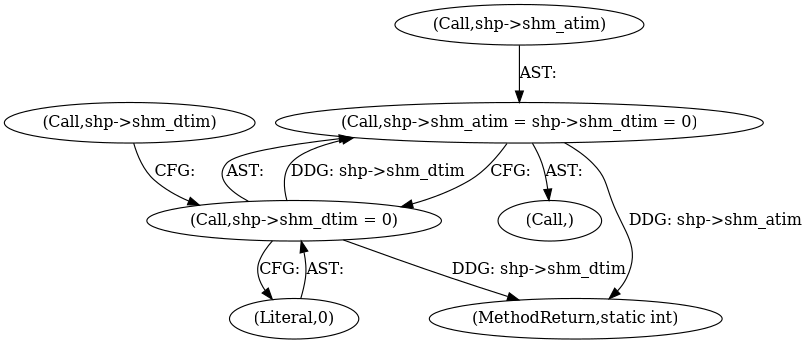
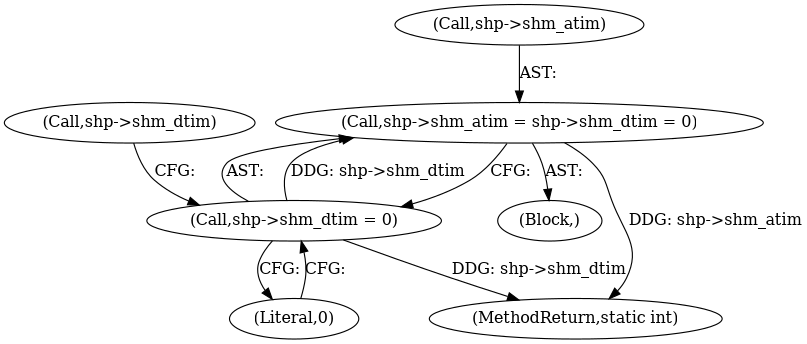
(550, 221) -> (550, 221)
(328, 270) -> (328, 270)
